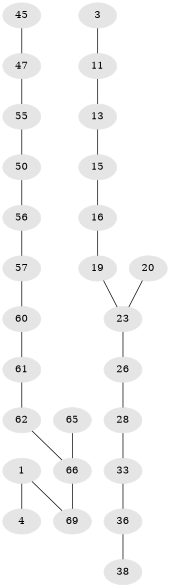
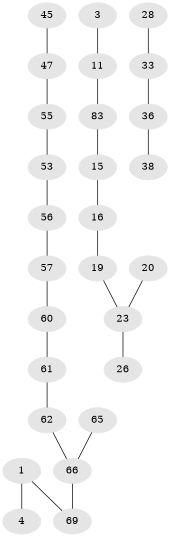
(98, 117) -> (98, 117)
(22, 167) -> (47, 167)
(123, 395) -> none
